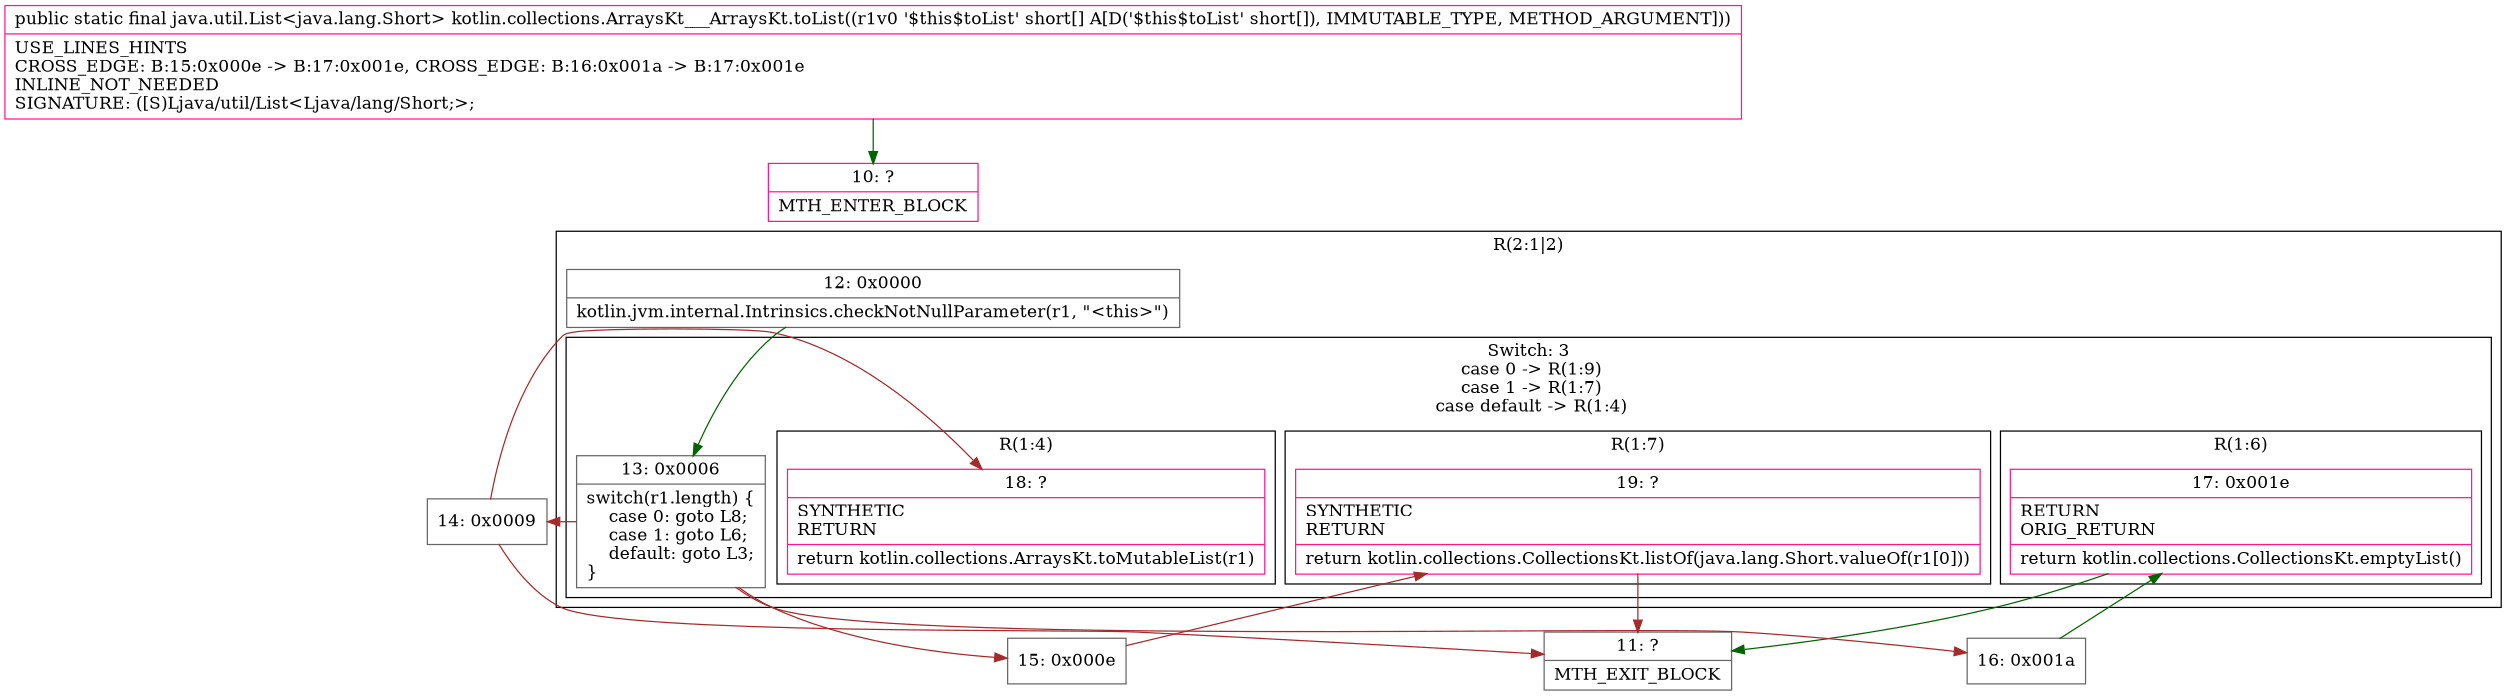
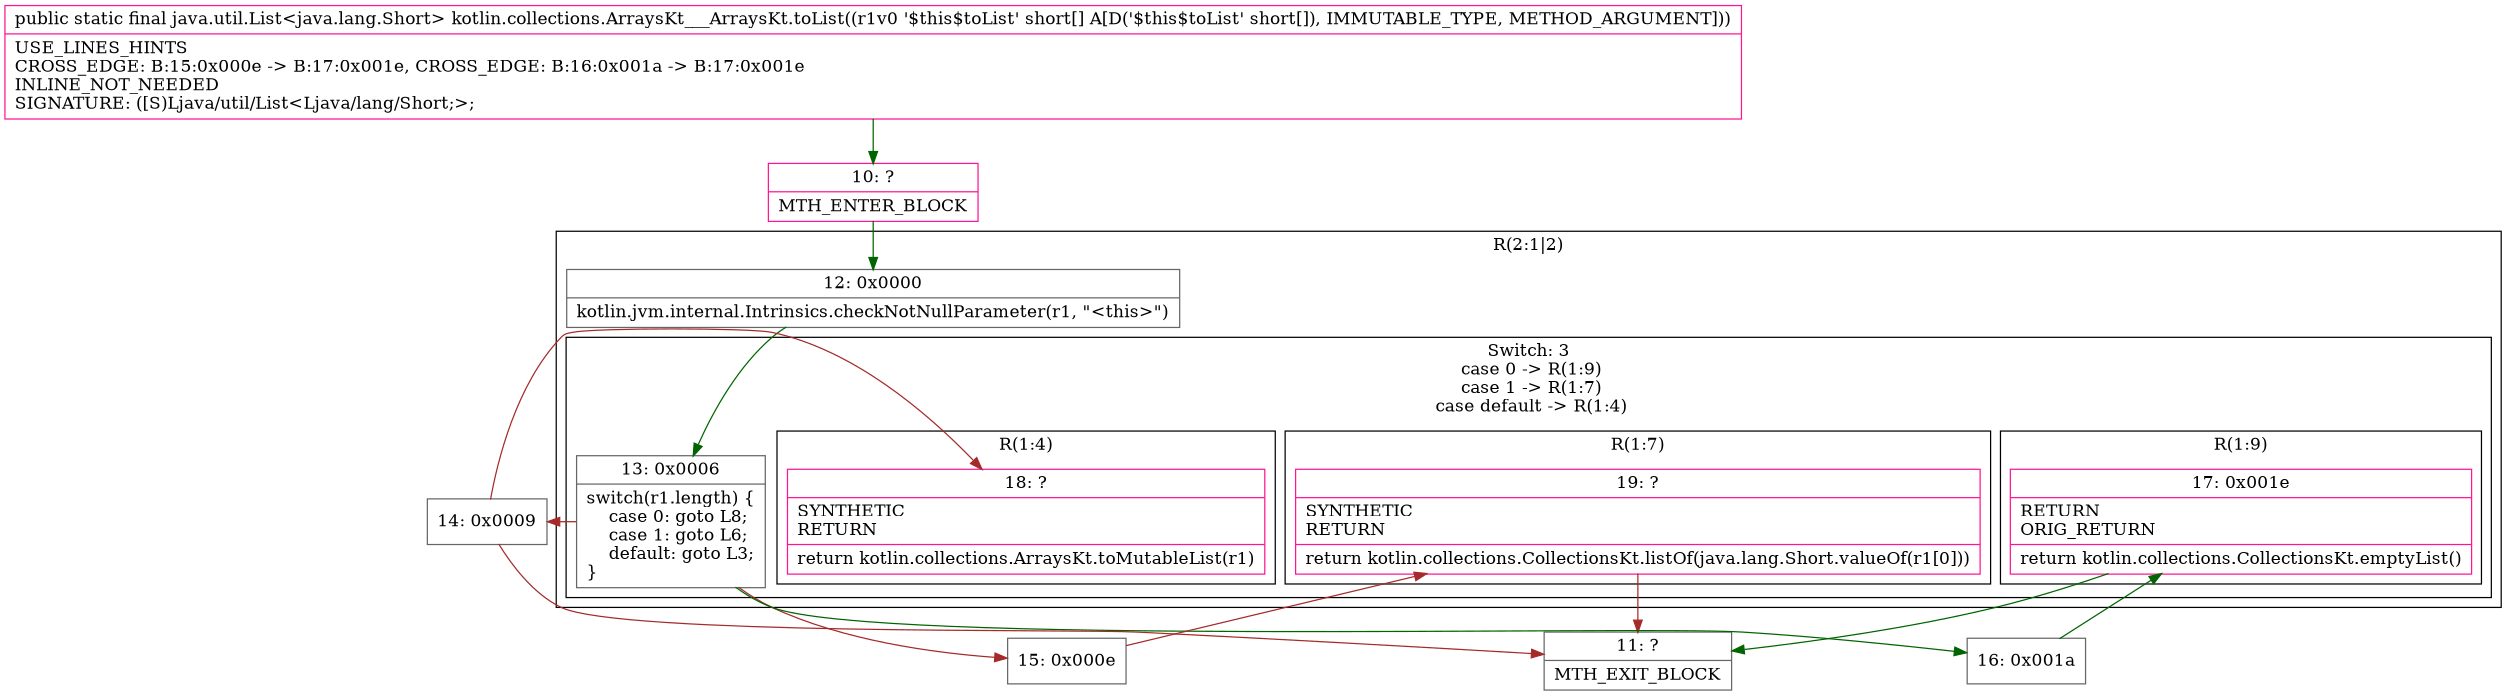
none -> (873, 239)
(2241, 445) -> (2241, 445)
(1342, 631) -> (1342, 631)
